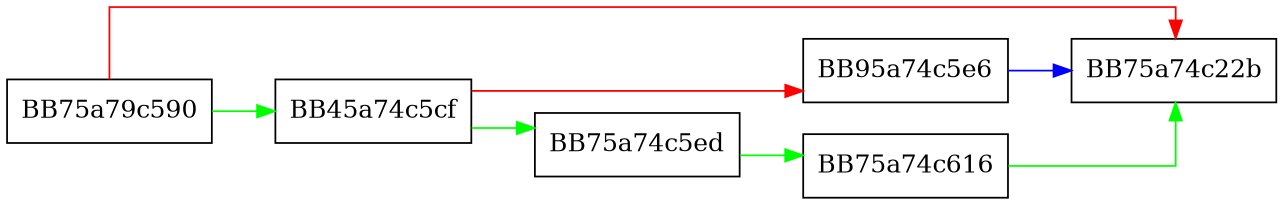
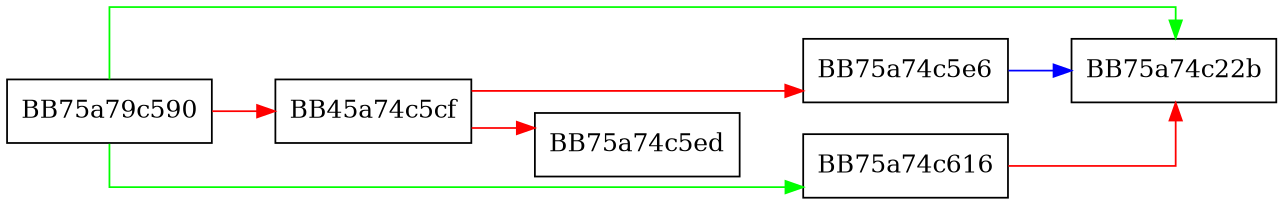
(613, 7) -> (613, 7)
(906, 71) -> (906, 71)
(235, 111) -> (235, 111)
(494, 128) -> (494, 128)
(763, 155) -> (426, 187)
(1115, 166) -> (1115, 166)
